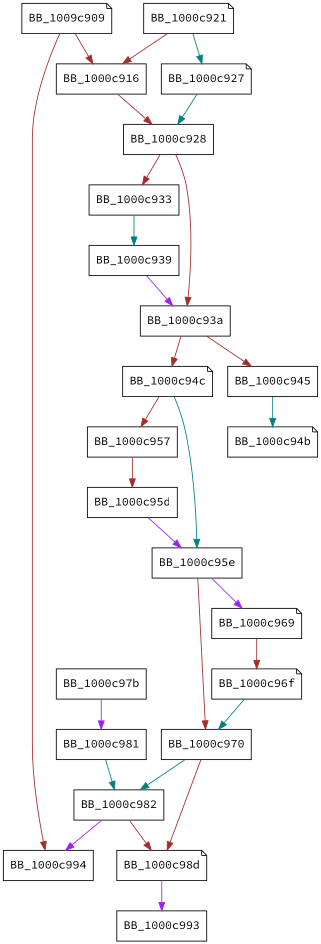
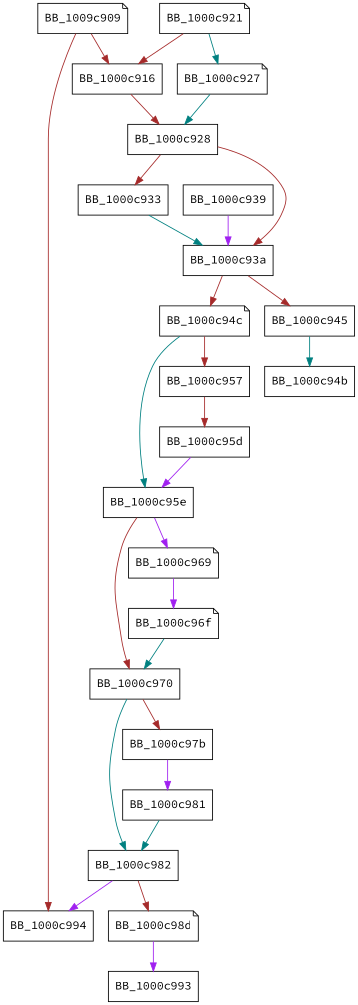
(134, 226) -> (172, 228)
(273, 442) -> (310, 381)
(257, 650) -> (174, 589)
(186, 801) -> (149, 711)
